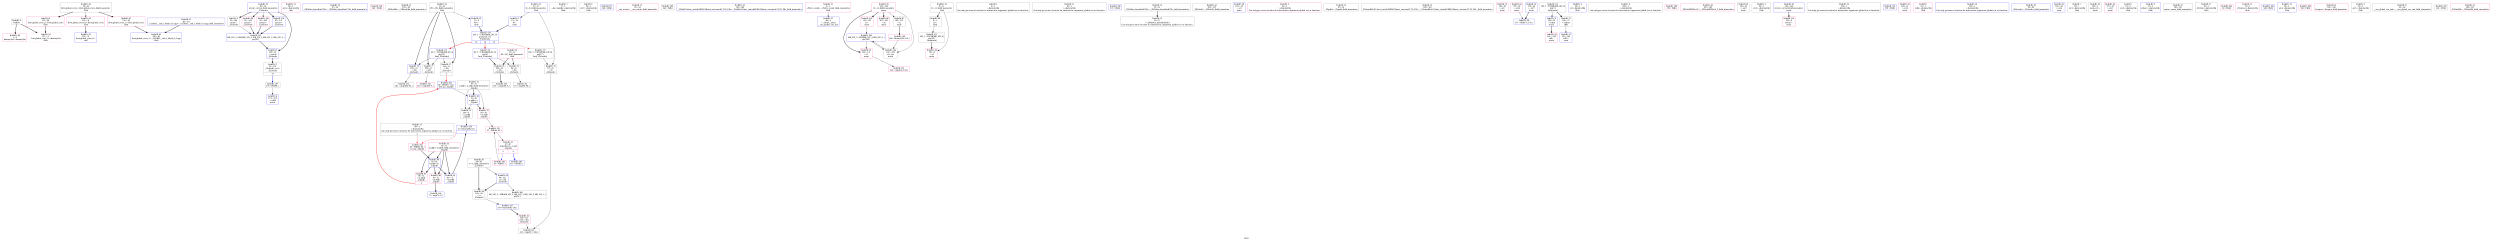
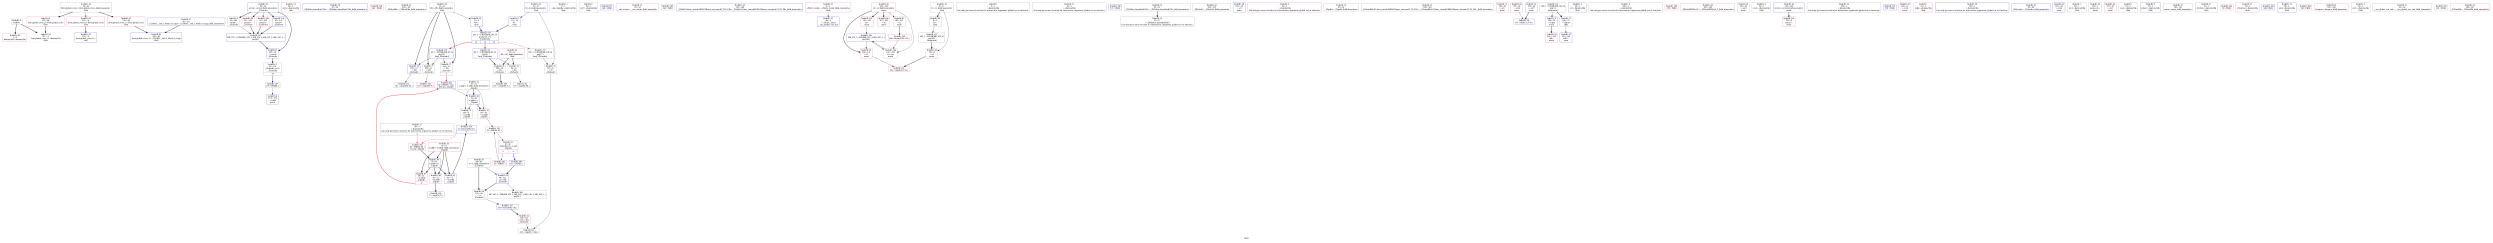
none -> (916, 61)
none -> (511, 169)
